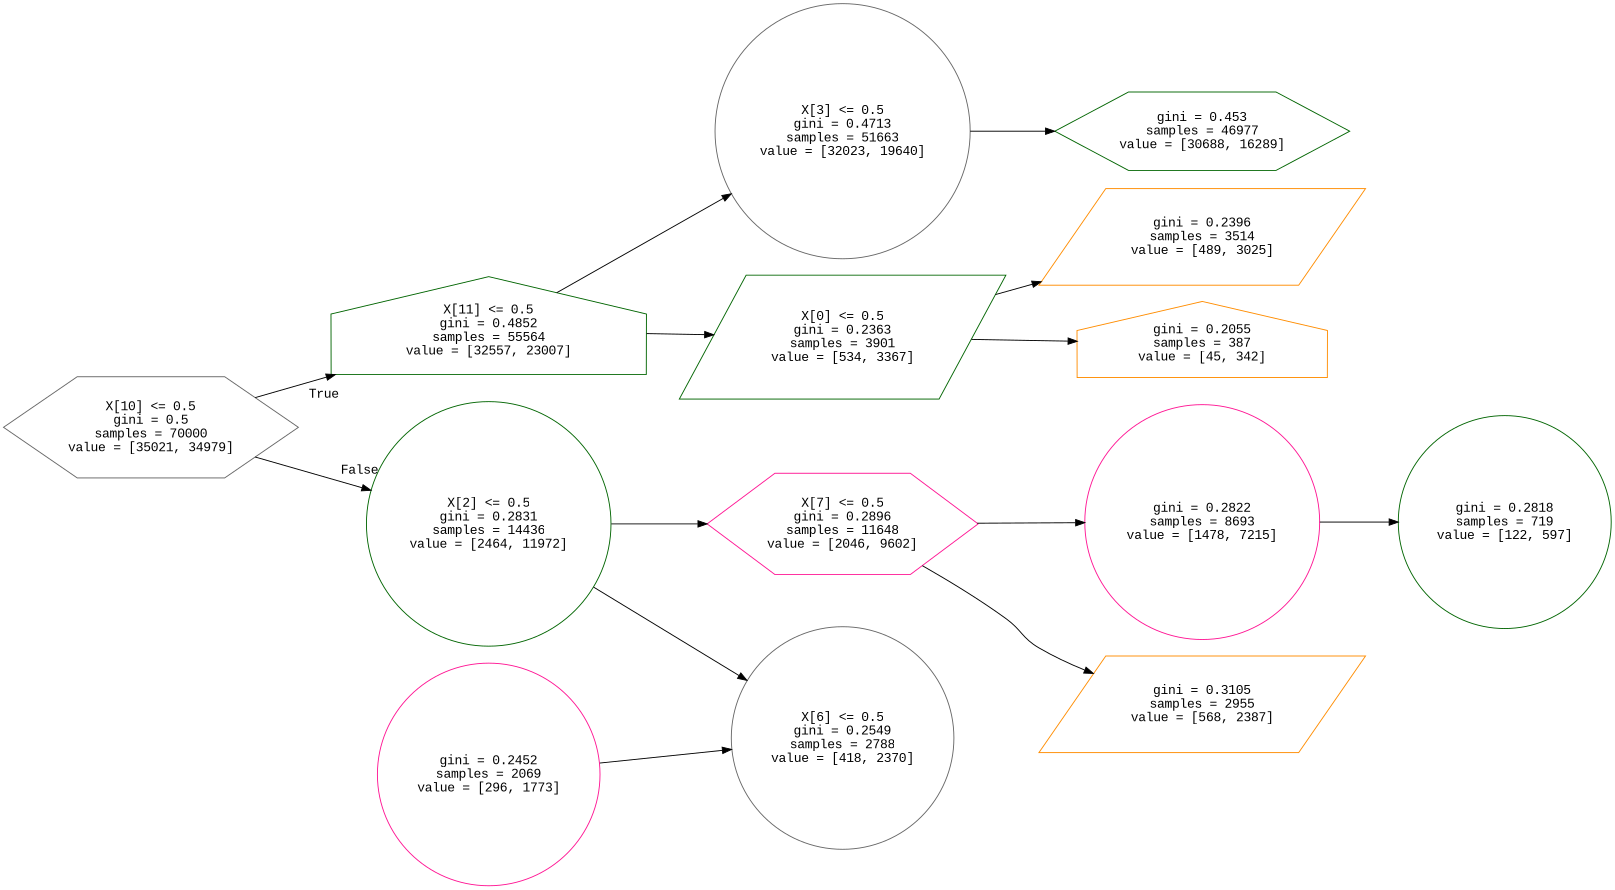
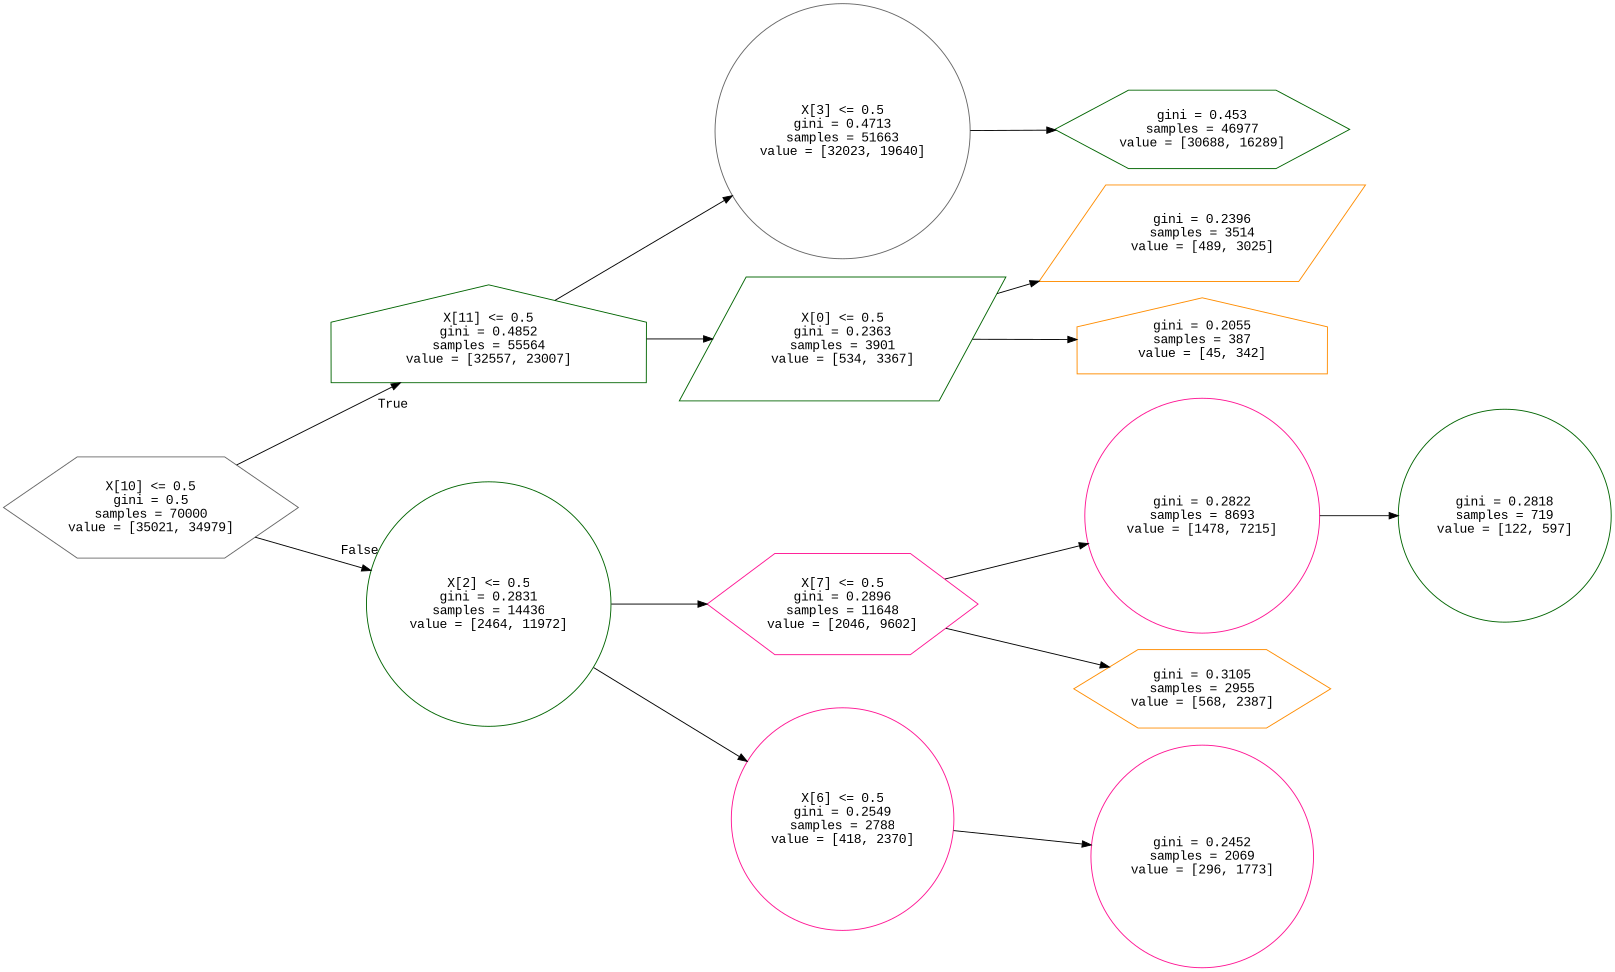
(1202, 704) -> (1202, 689)
(843, 738) -> (843, 819)
(661, 757) -> (1018, 837)
